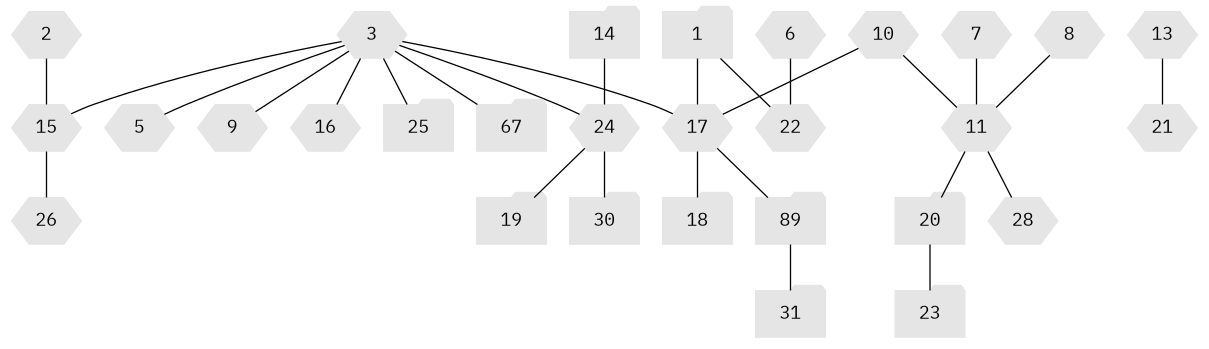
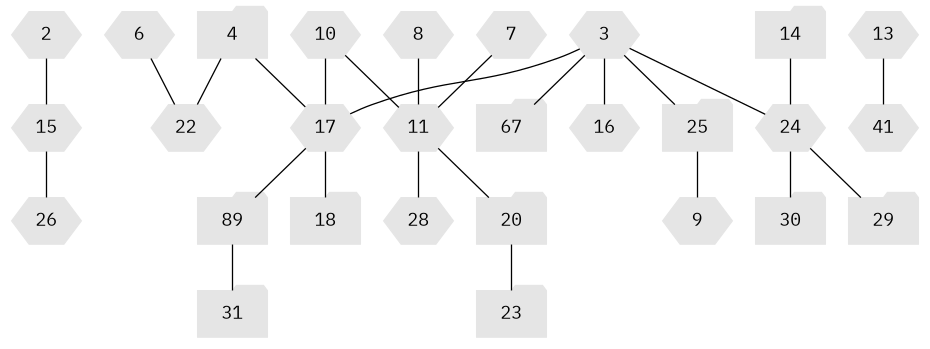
(698, 35) -> (232, 35)
(205, 71) -> none
(302, 81) -> (698, 175)
(140, 128) -> none
(1162, 128) -> (884, 128)
(512, 221) -> (884, 221)
